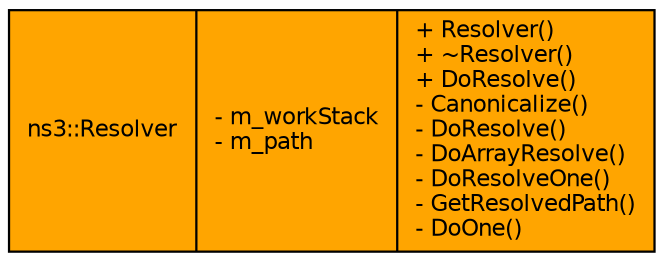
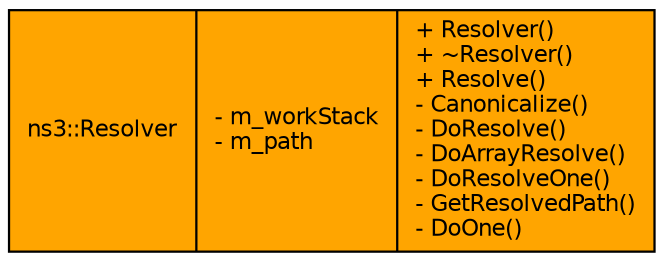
(497, 80) -> (481, 80)
